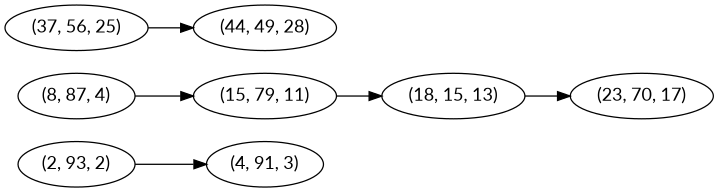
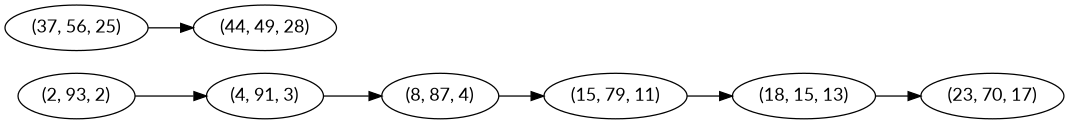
none -> (346, 96)
